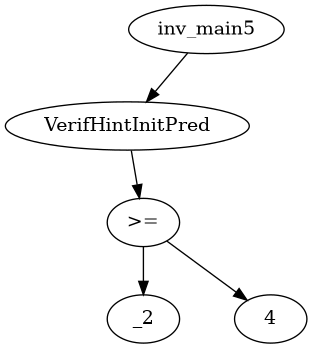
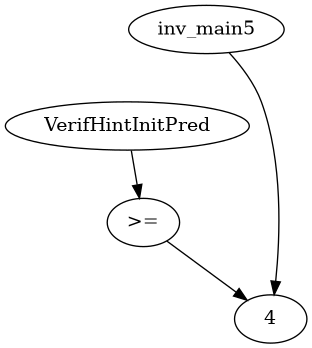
(171, 72) -> (275, 161)
(143, 319) -> none
